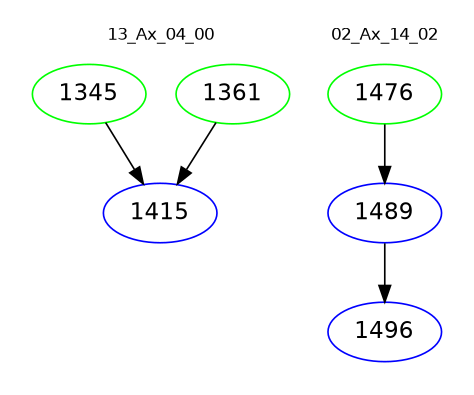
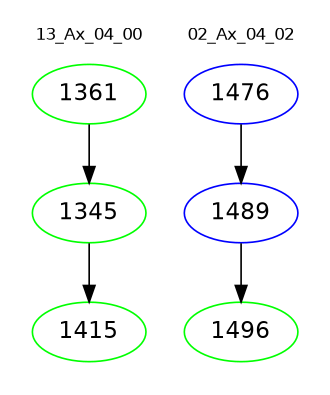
(385, 36) -> (241, 36)
(385, 94) -> (241, 94)
(201, 146) -> (89, 145)
(160, 213) -> (89, 332)
(385, 332) -> (241, 332)
